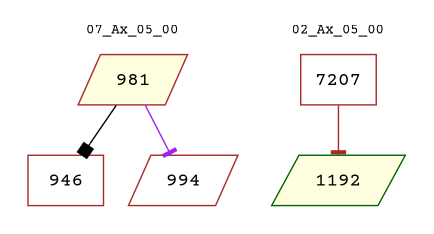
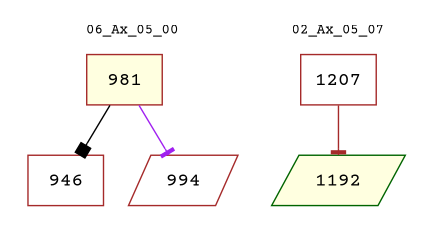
(133, 30) -> (133, 30)
(338, 30) -> (338, 30)
(133, 80) -> (124, 80)
(338, 80) -> (338, 80)
